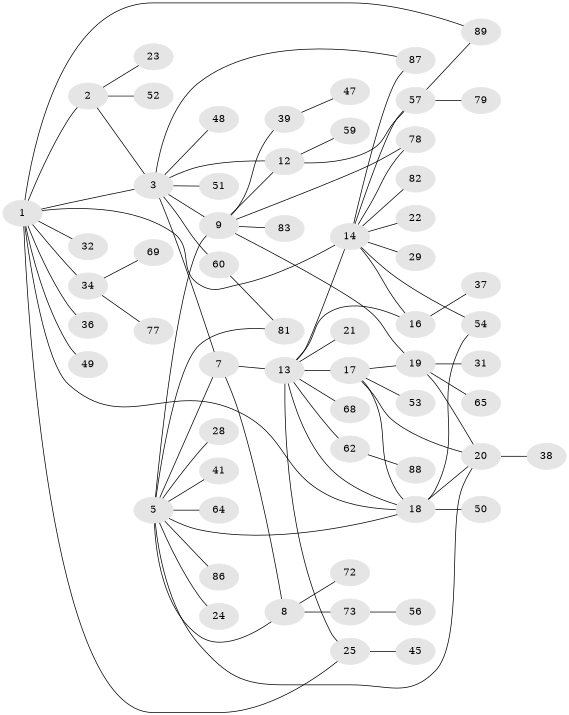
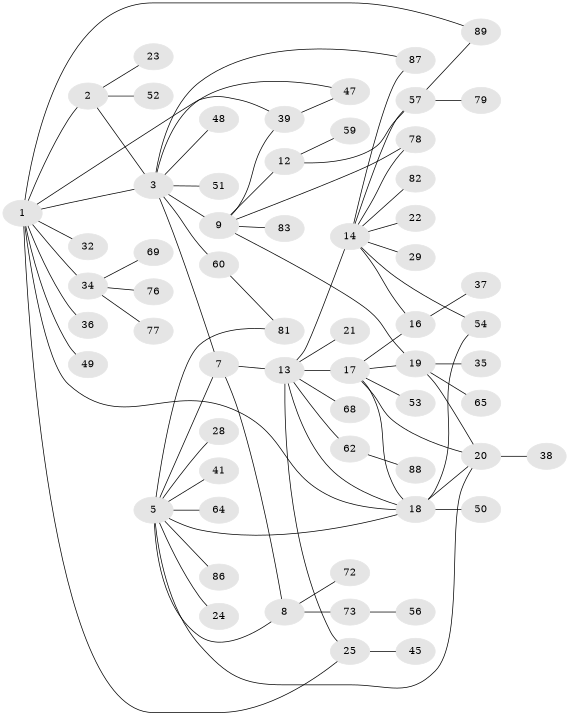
(216, 164) -> (222, 89)
(183, 247) -> (148, 132)
none -> (154, 292)
(336, 309) -> (383, 348)
(172, 364) -> none
(481, 364) -> (481, 364)
